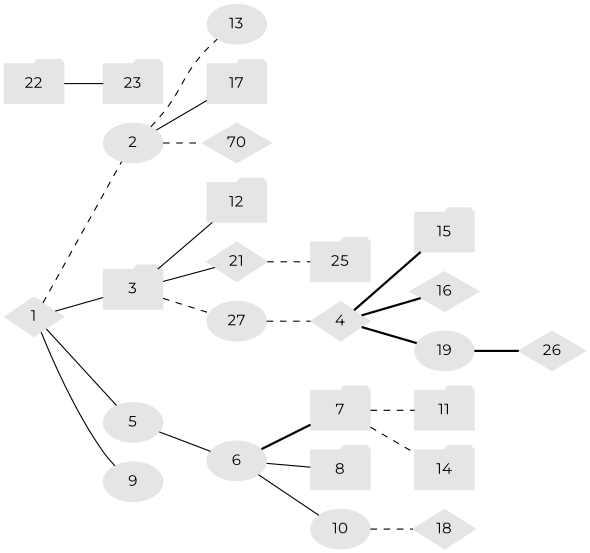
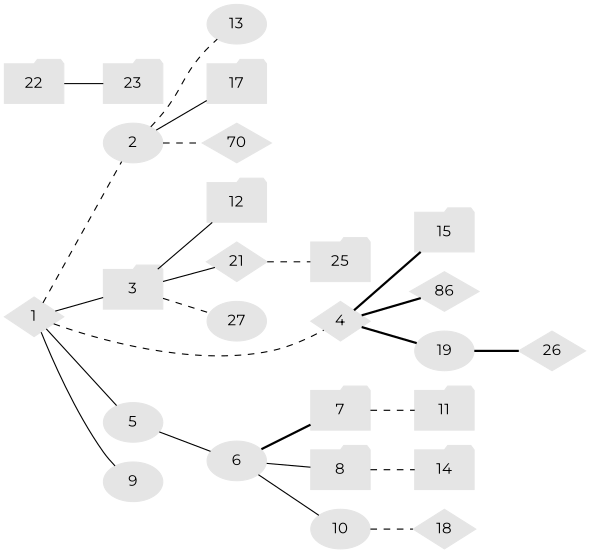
(444, 292) -> (444, 292)
(289, 321) -> (189, 354)
(393, 440) -> (393, 470)
